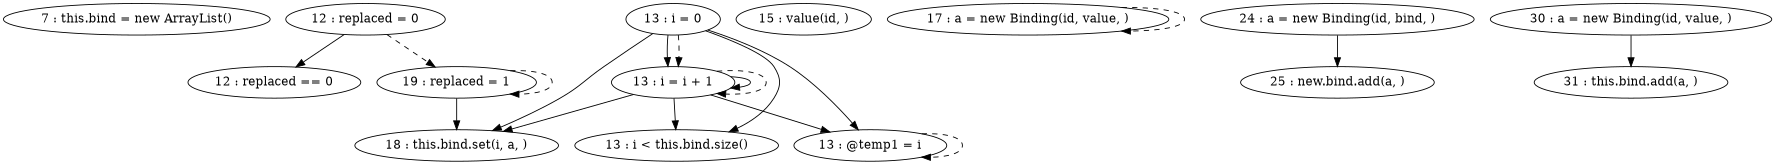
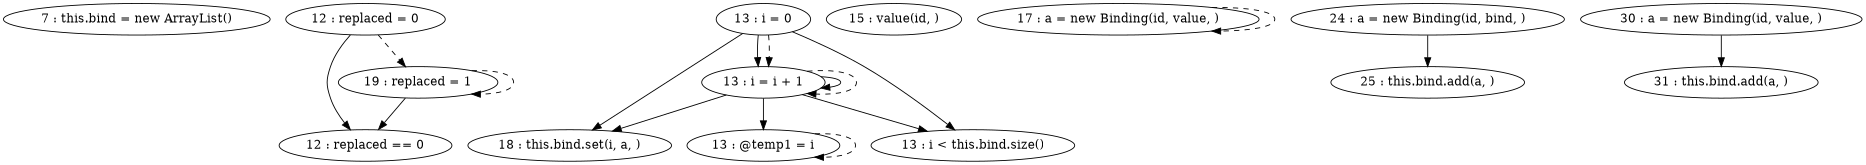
(788, 65) -> none
(1337, 82) -> (1428, 82)
(457, 110) -> (395, 110)
